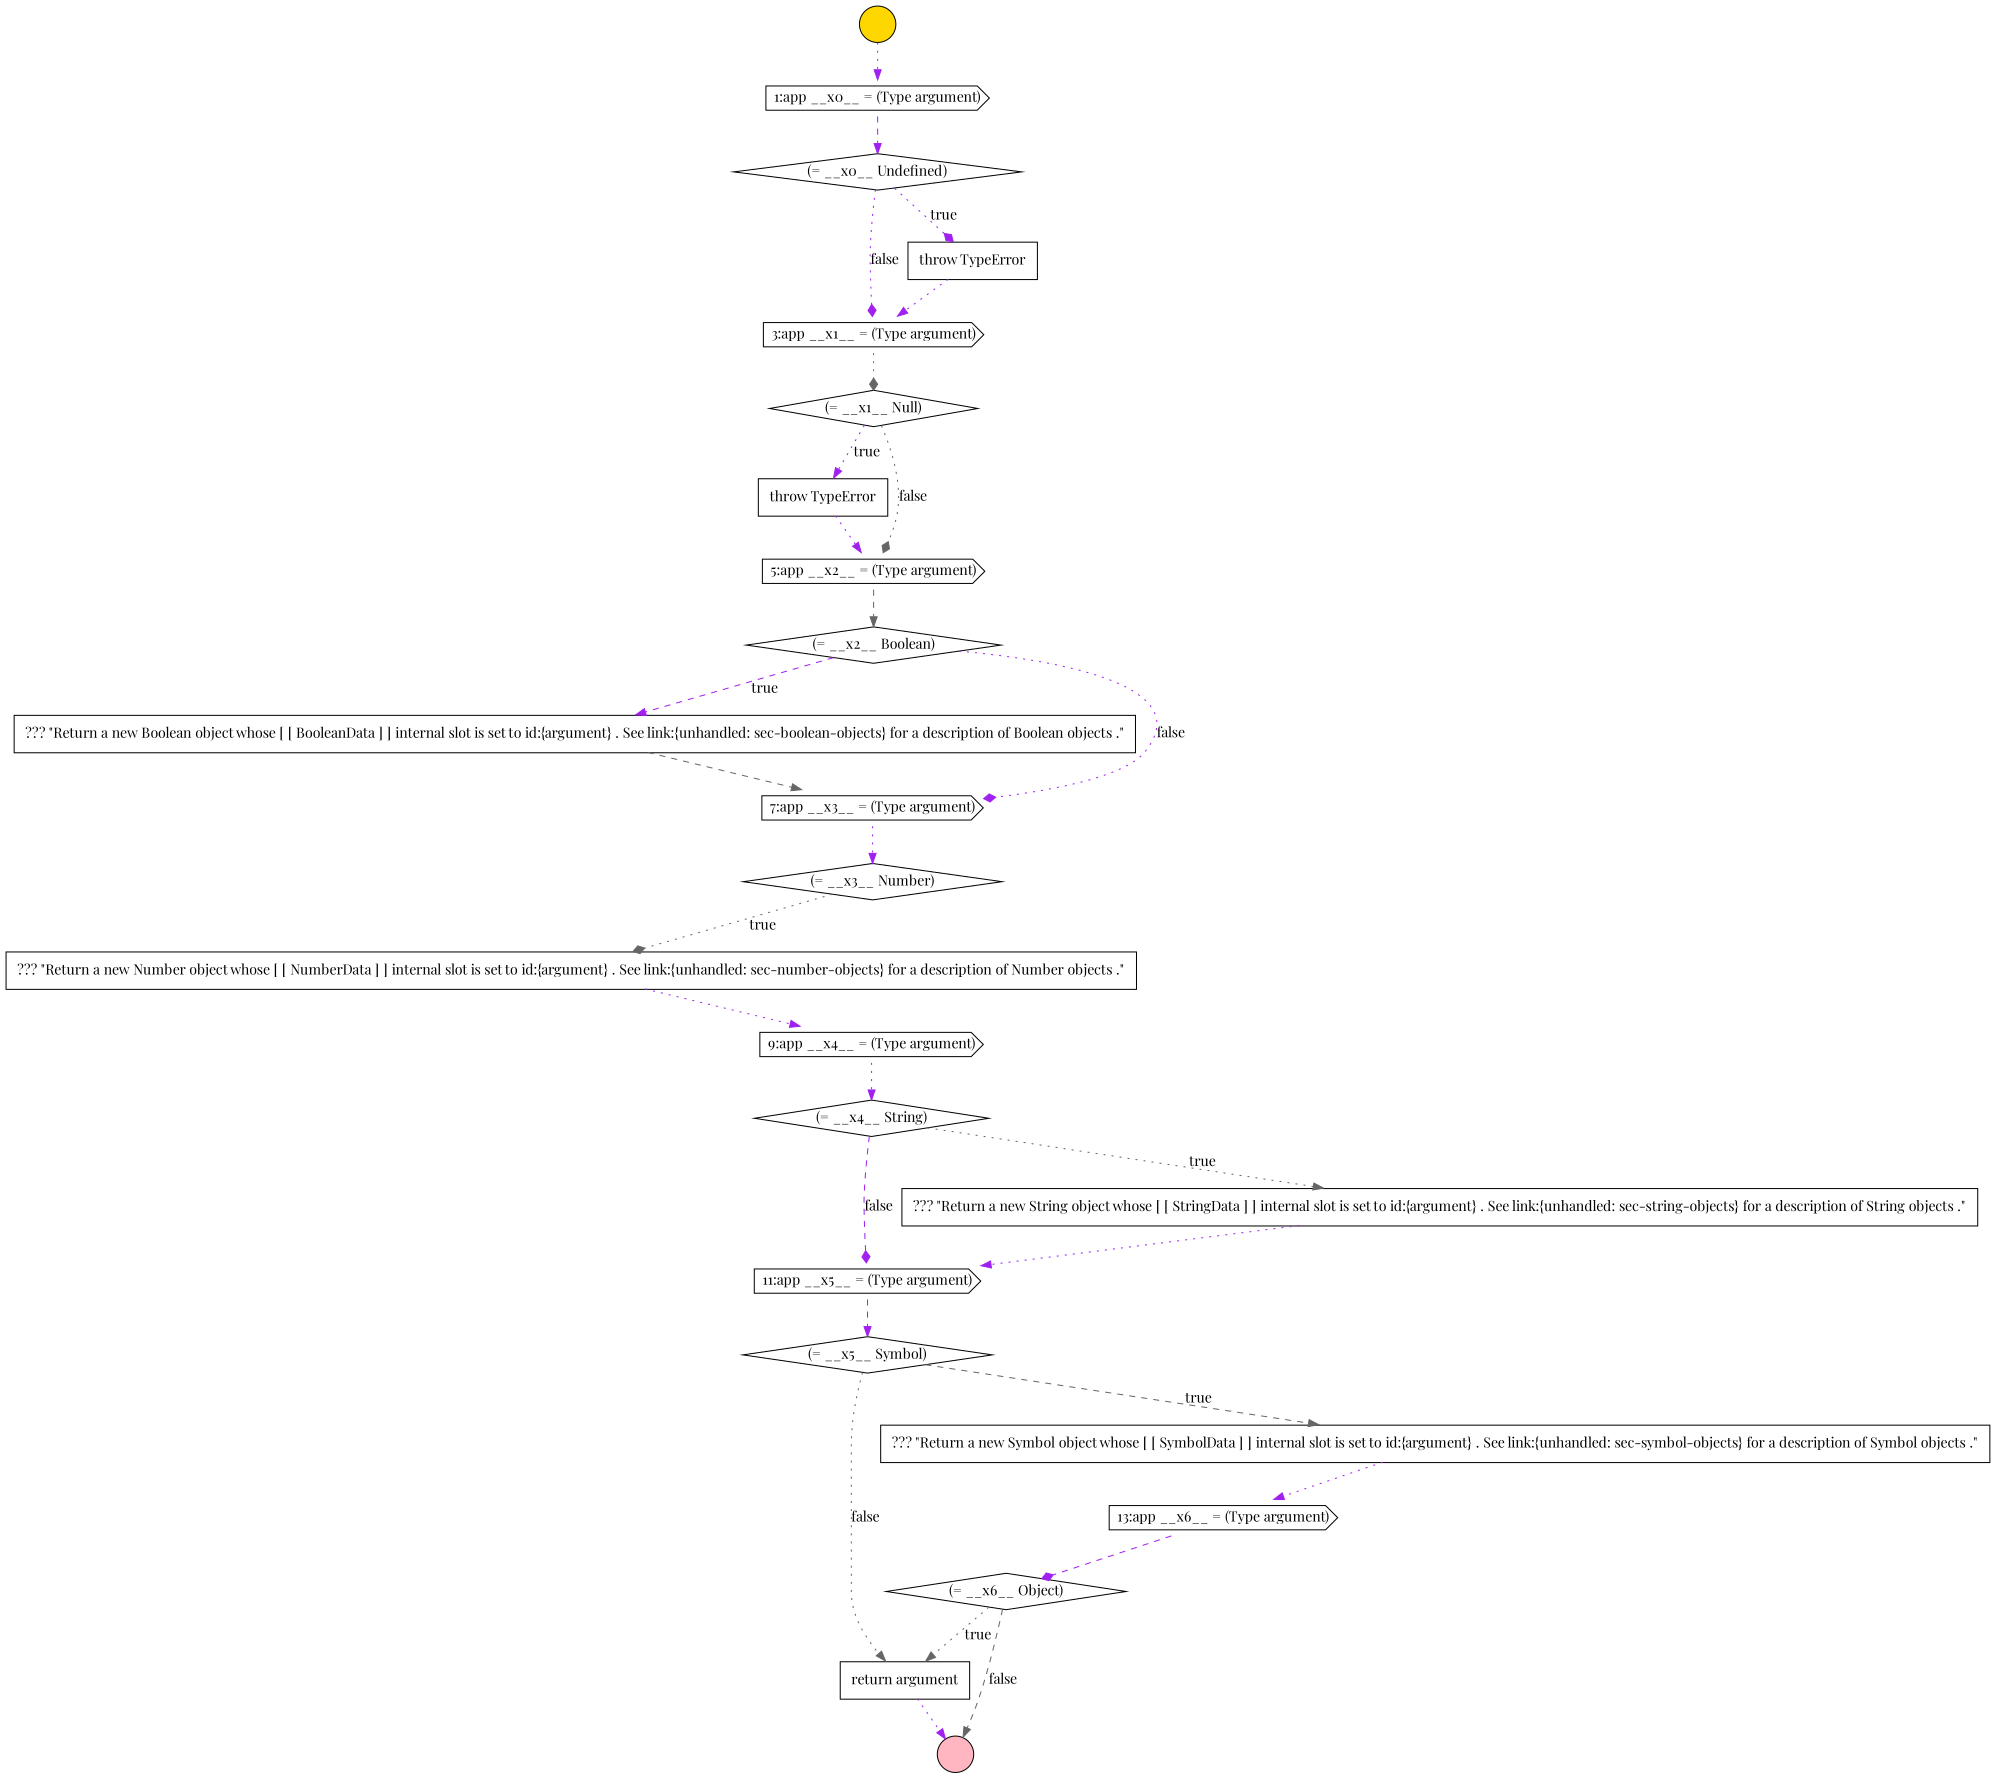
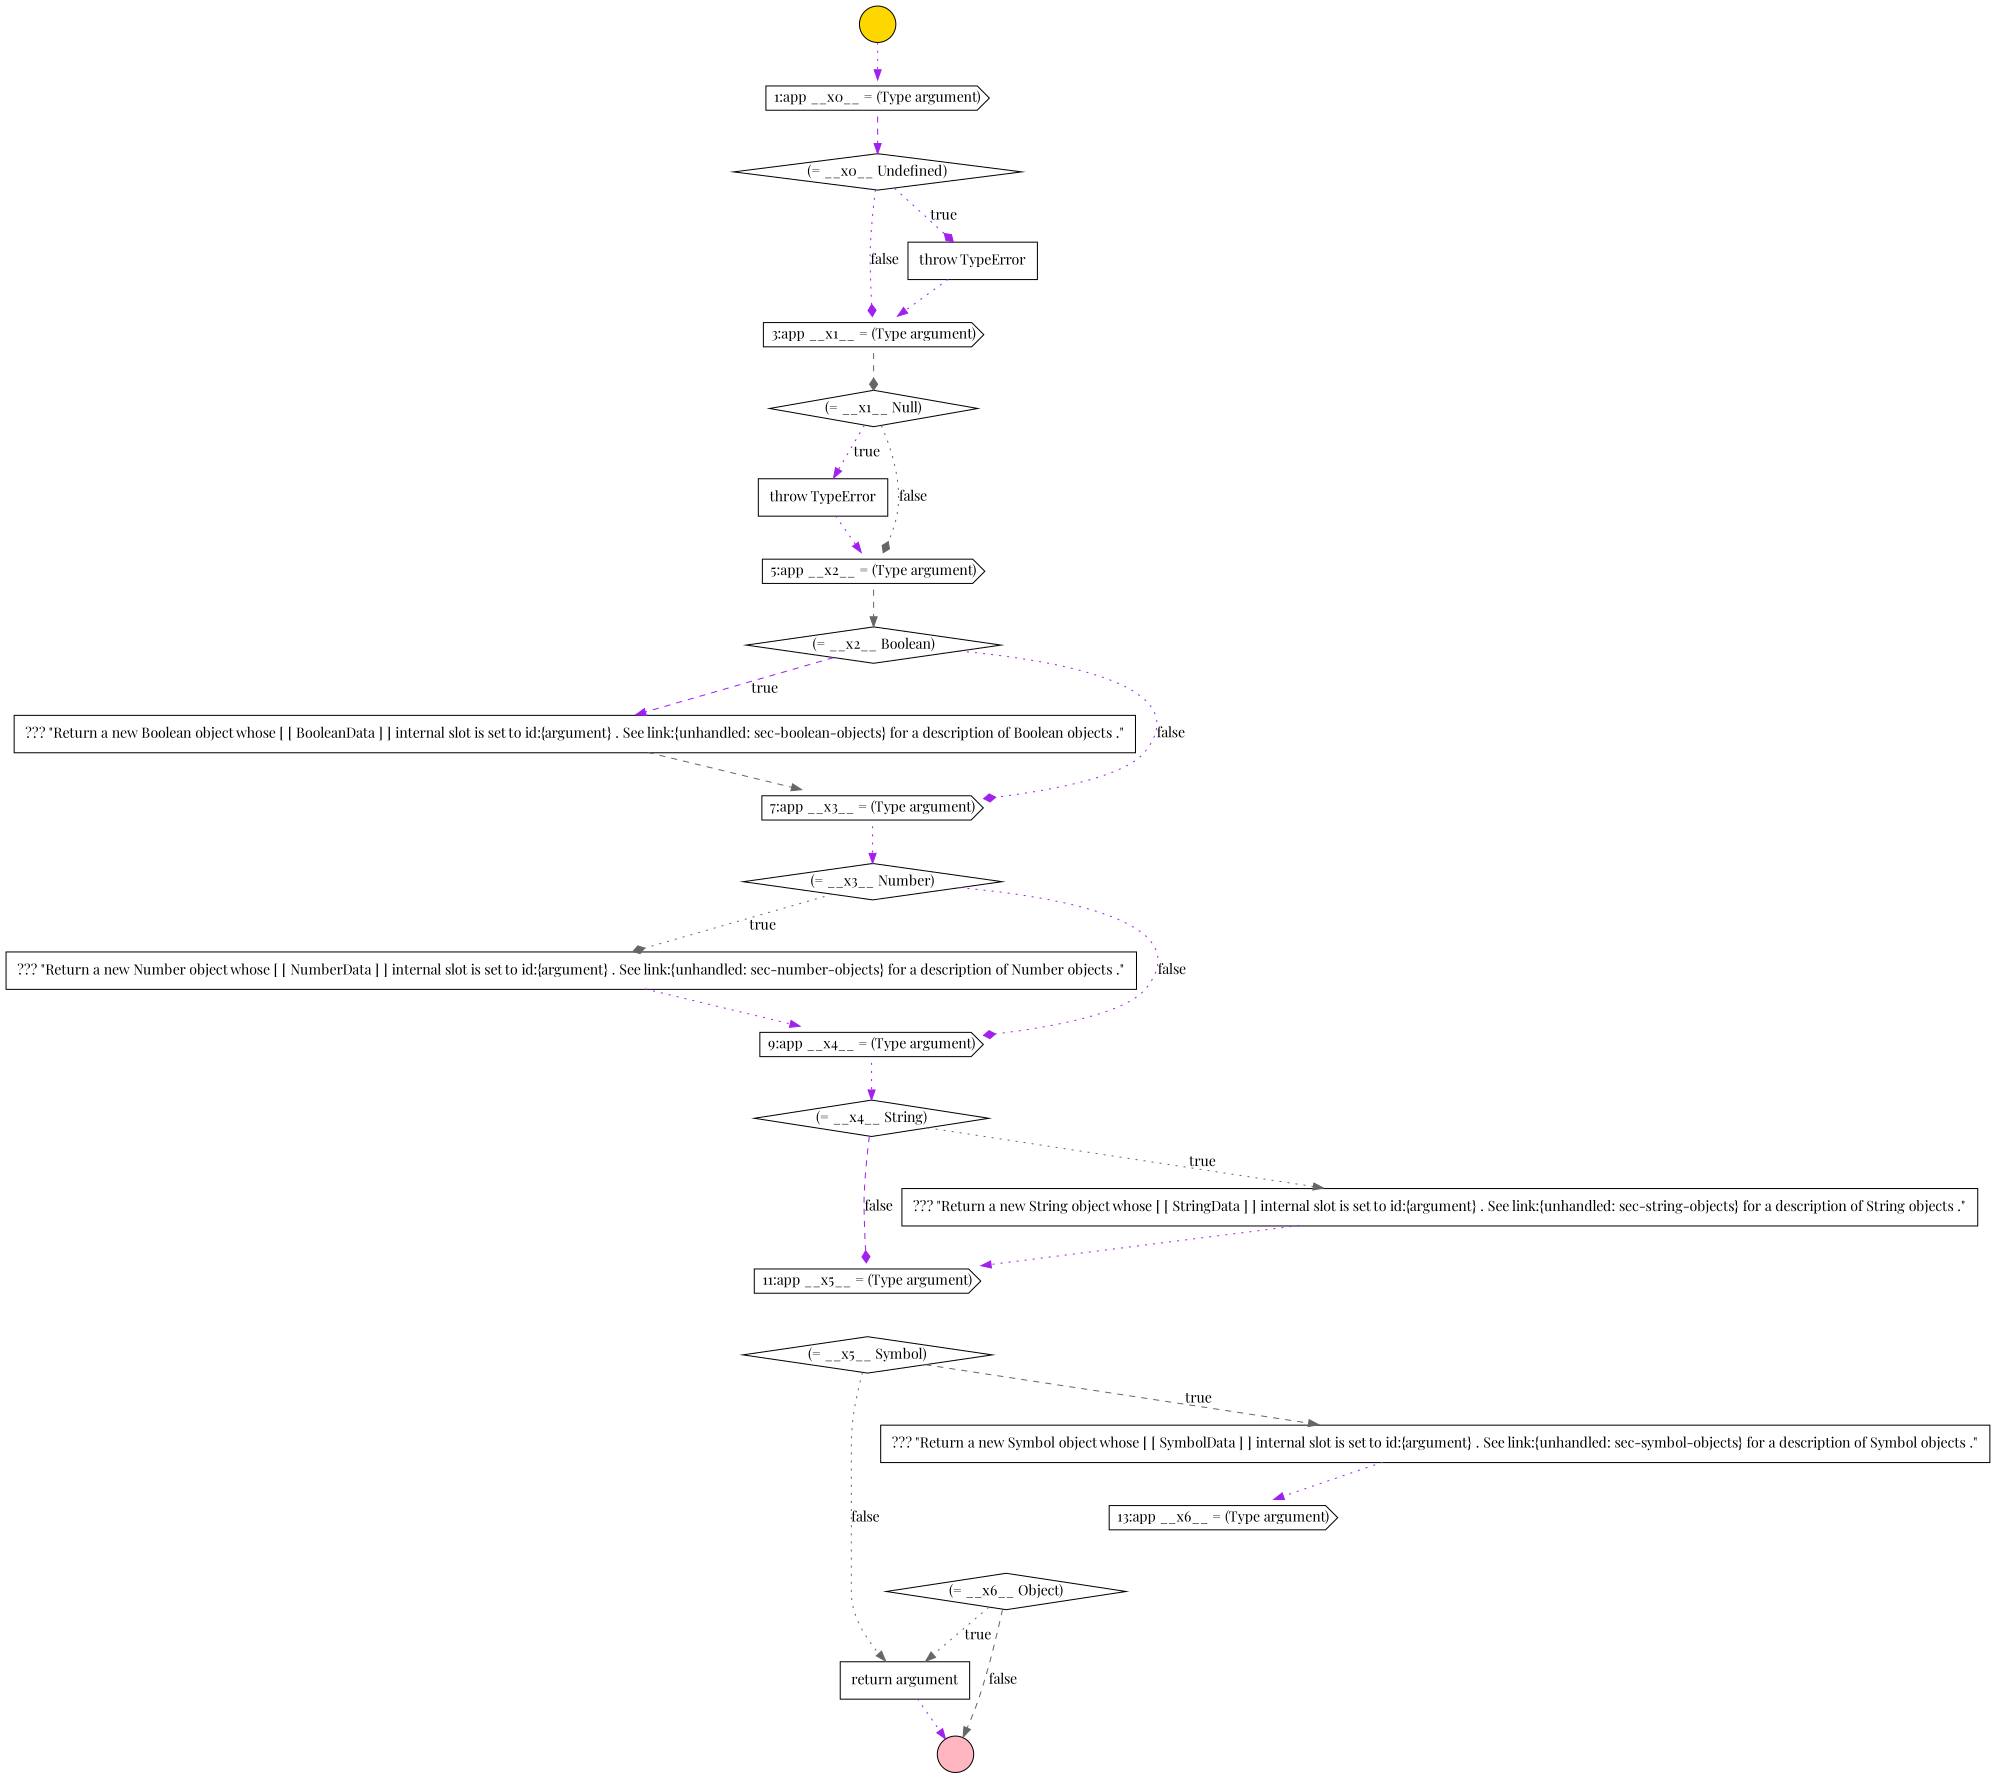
(874, 366) -> (874, 366)
none -> (1153, 945)
(868, 1313) -> none
(1112, 1555) -> none
